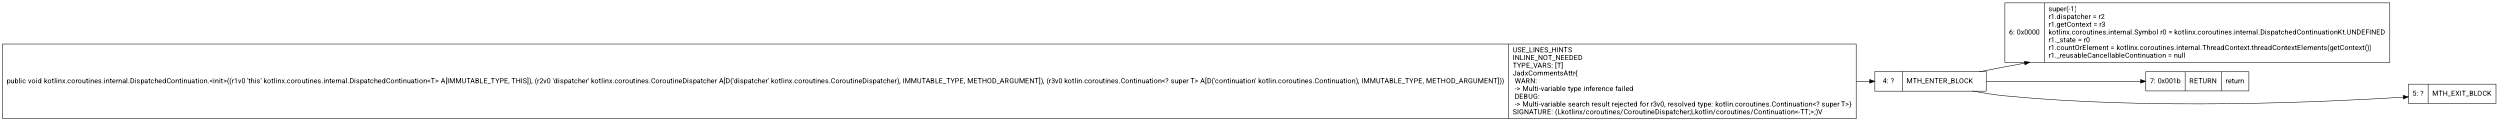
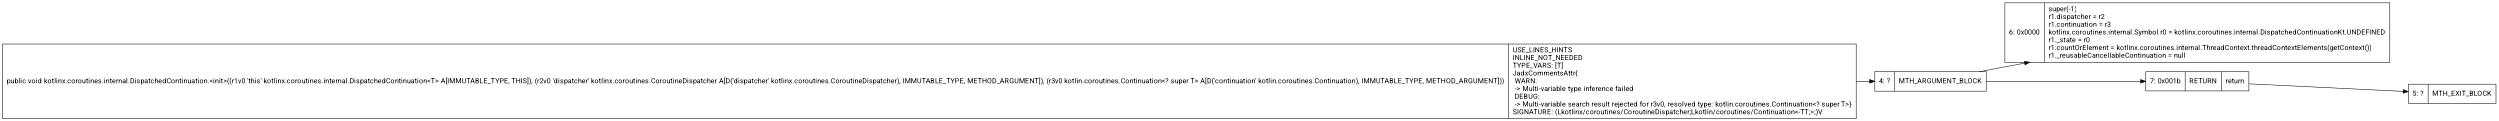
(2077, 25) -> (2080, 25)
(1940, 81) -> (1940, 81)
(2188, 104) -> (2326, 88)
